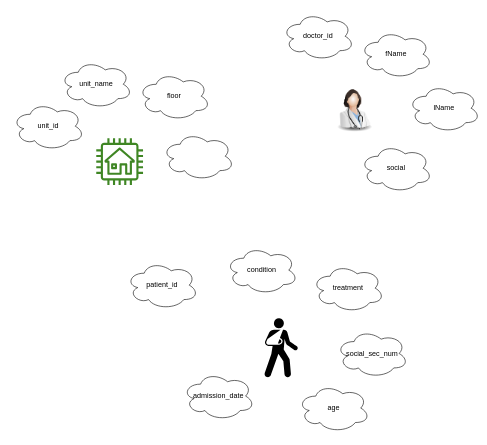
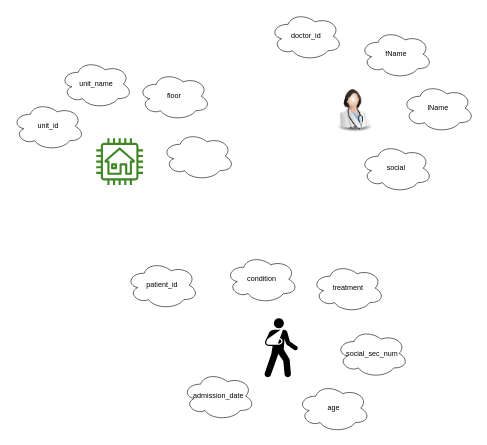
(318, 36) -> (306, 36)
(444, 108) -> (438, 108)
(262, 270) -> (262, 279)
